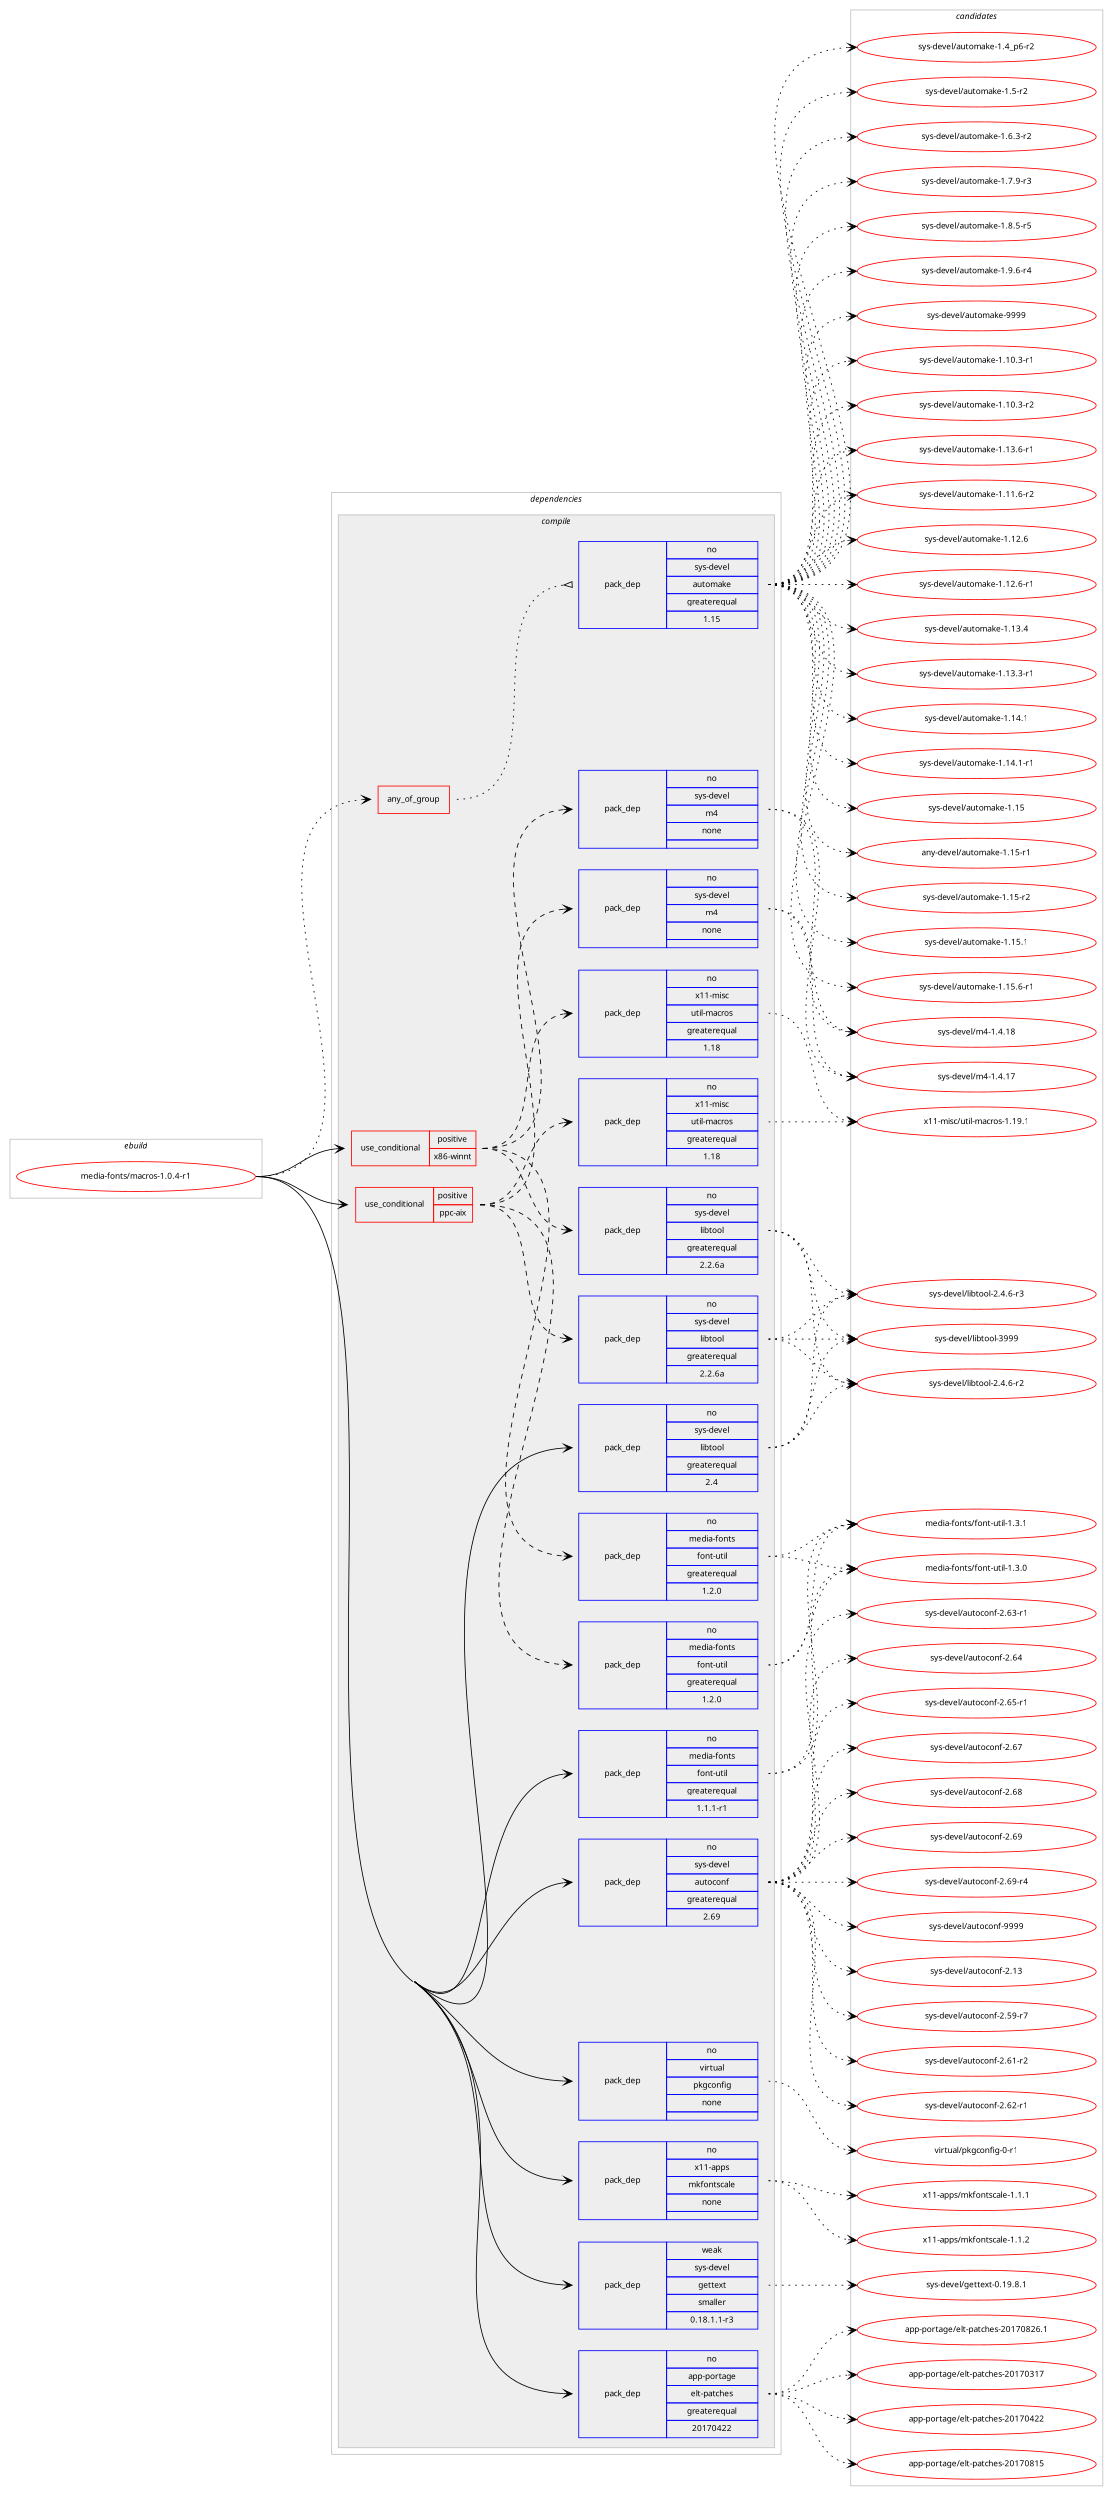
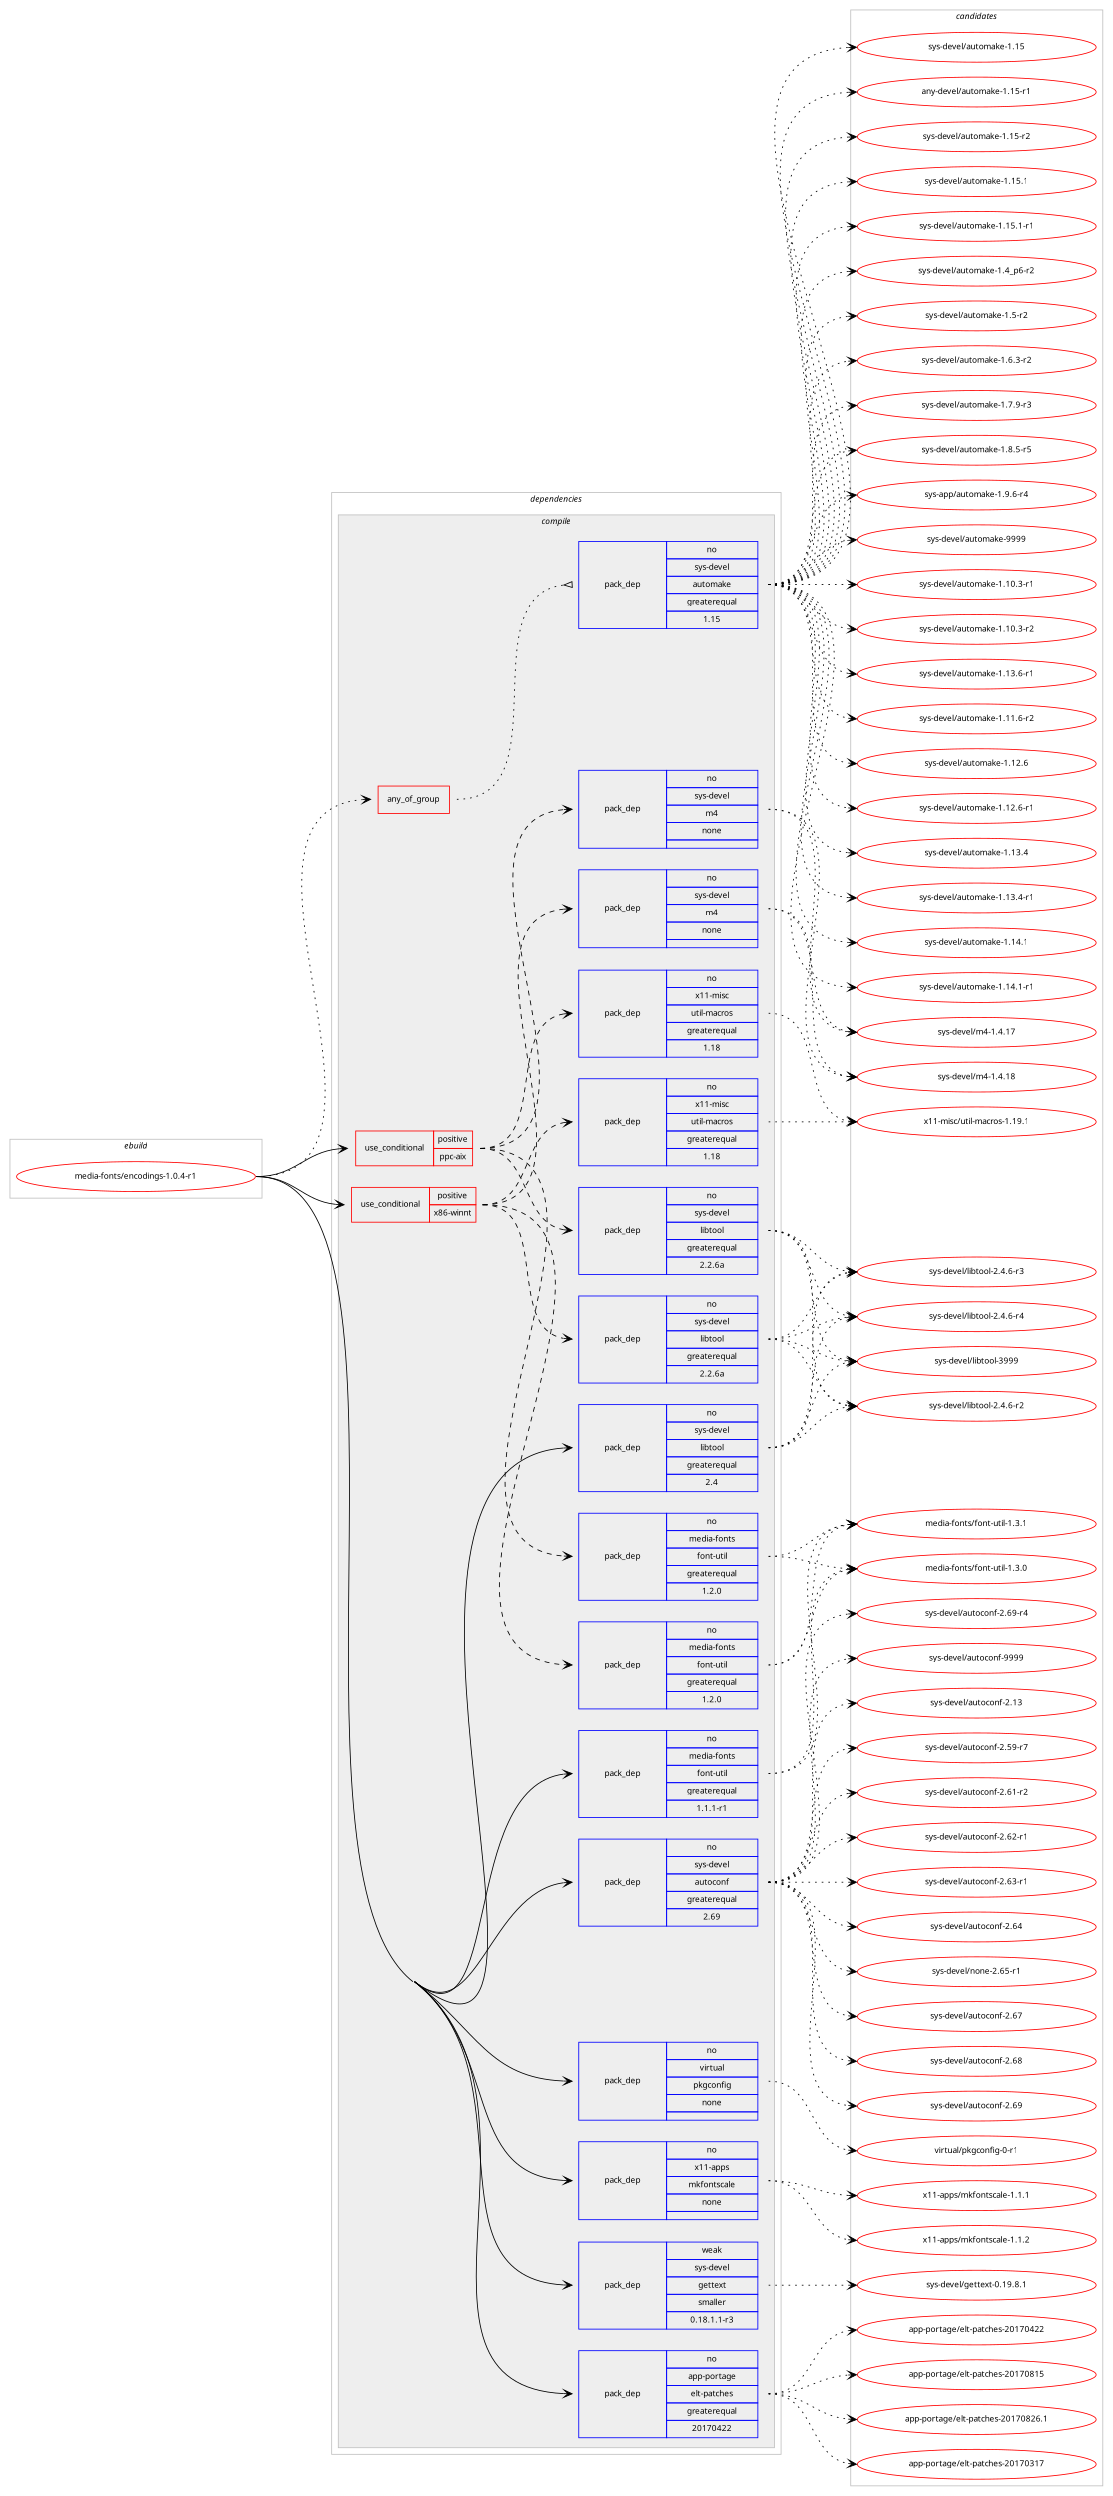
(977, 271) -> (977, 495)
(977, 674) -> (977, 898)
(977, 988) -> (977, 226)
(136, 1177) -> (136, 1177)
none -> (977, 1317)
(977, 1703) -> (977, 1972)
